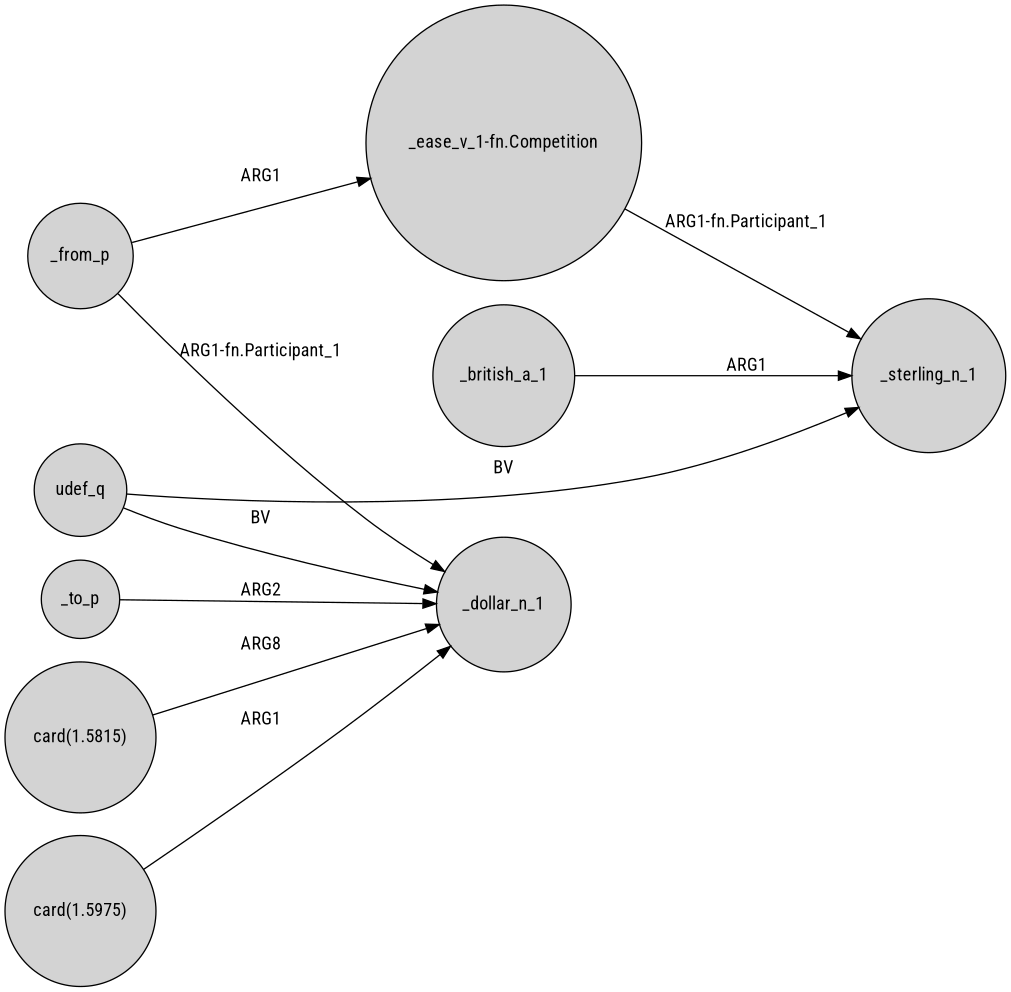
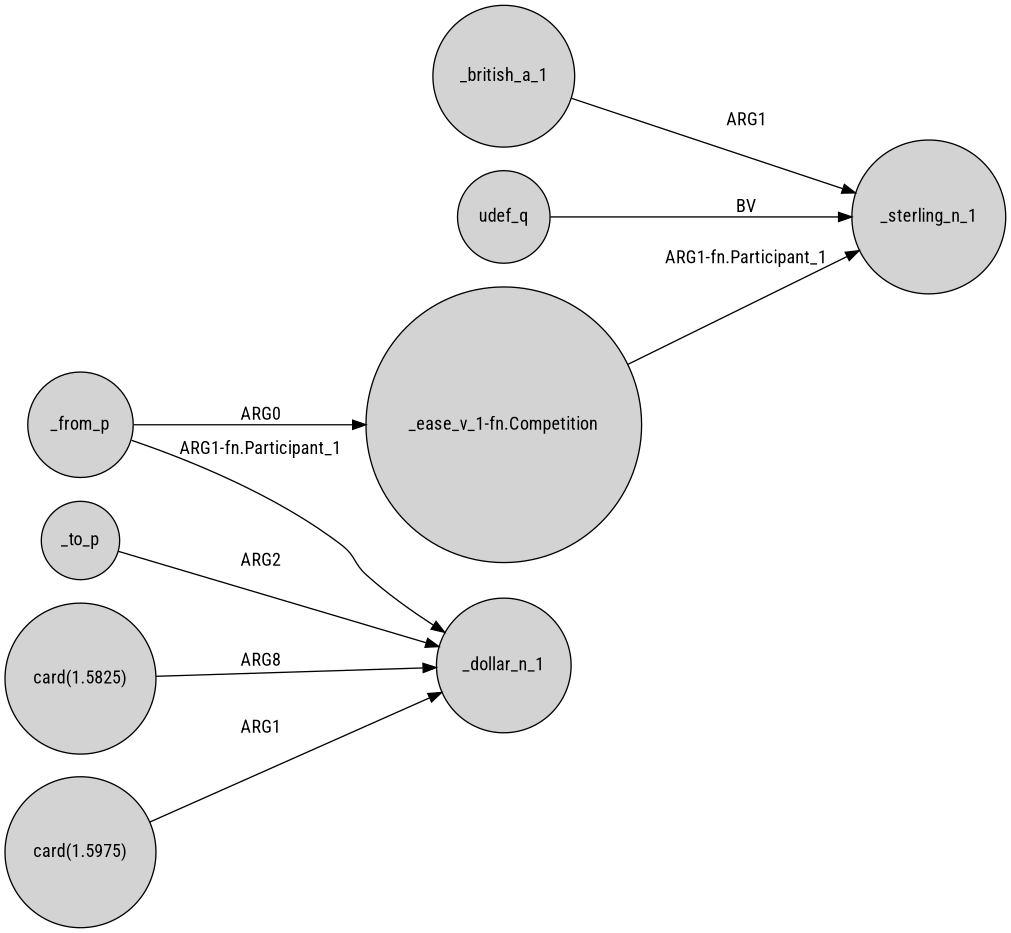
(261, 176) -> (261, 415)
(272, 554) -> none
(80, 737) -> (80, 679)
